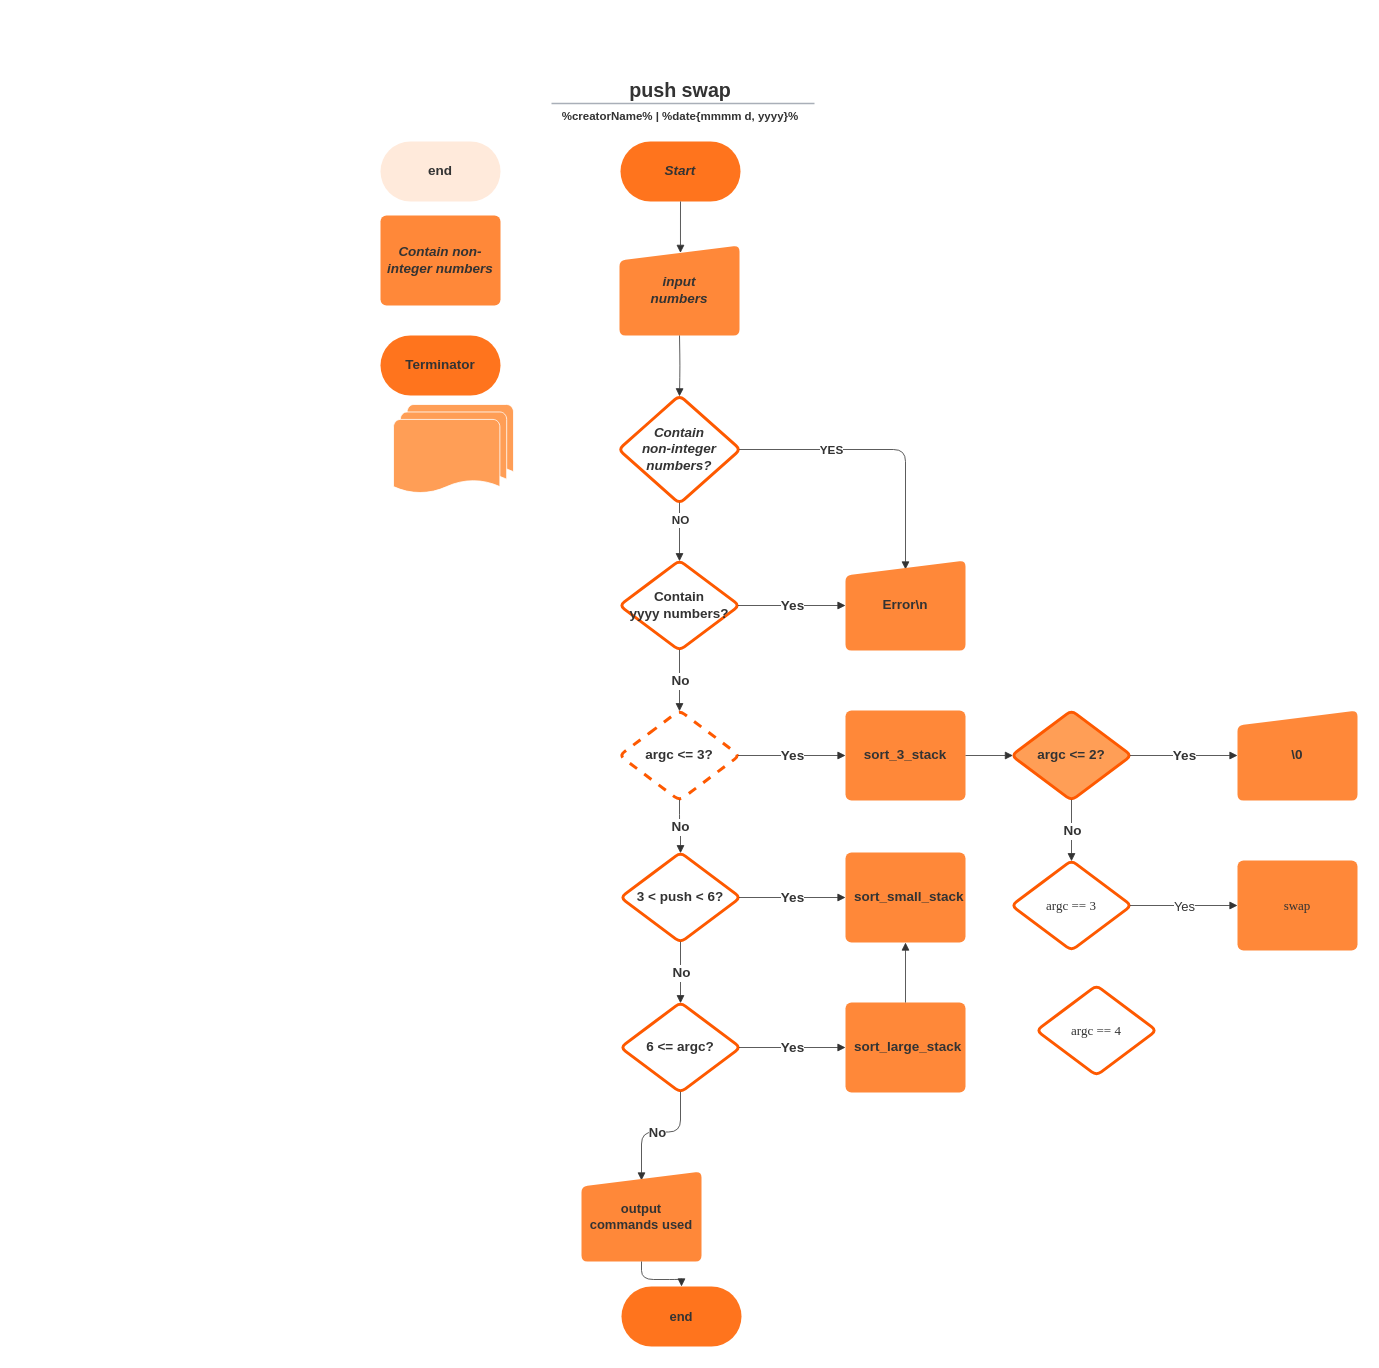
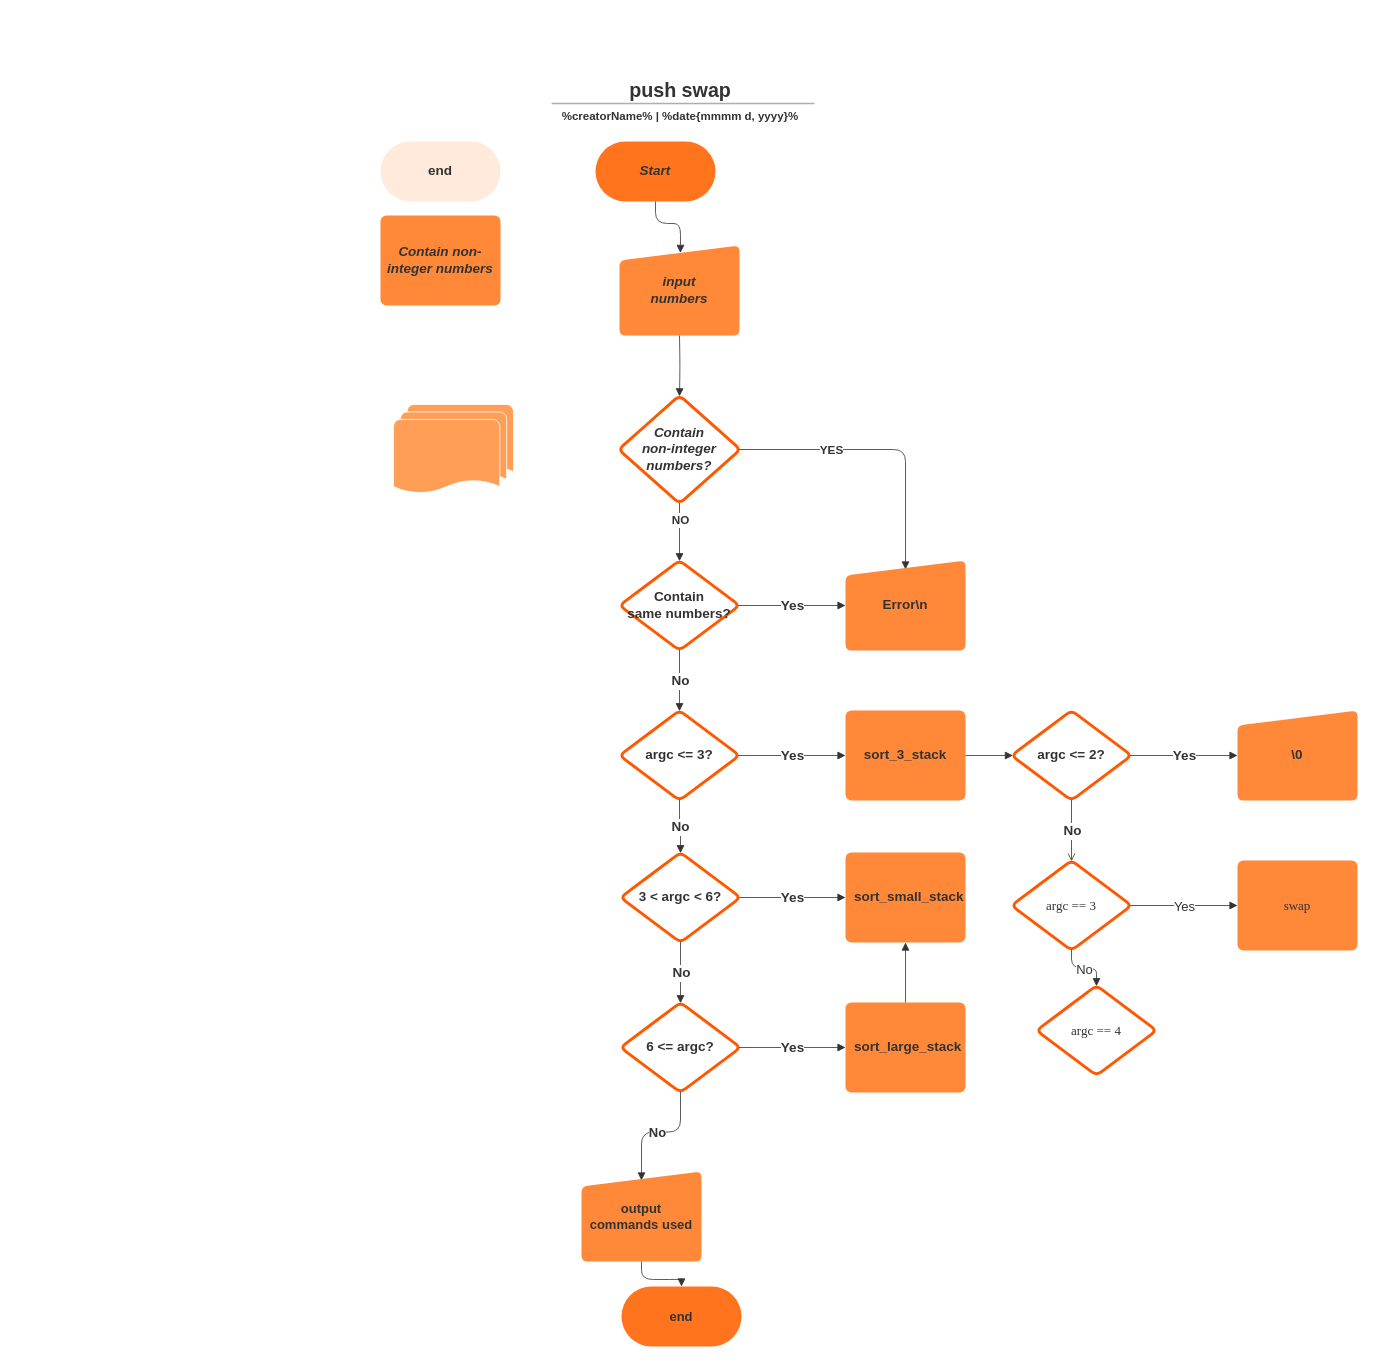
(681, 172) -> (656, 172)
(441, 366) -> none
(680, 606) -> (680, 606)
(680, 756) -> (680, 756)
(1072, 756) -> (1072, 756)
(1072, 853) -> (1072, 854)
(681, 898) -> (681, 898)
none -> (1084, 969)
